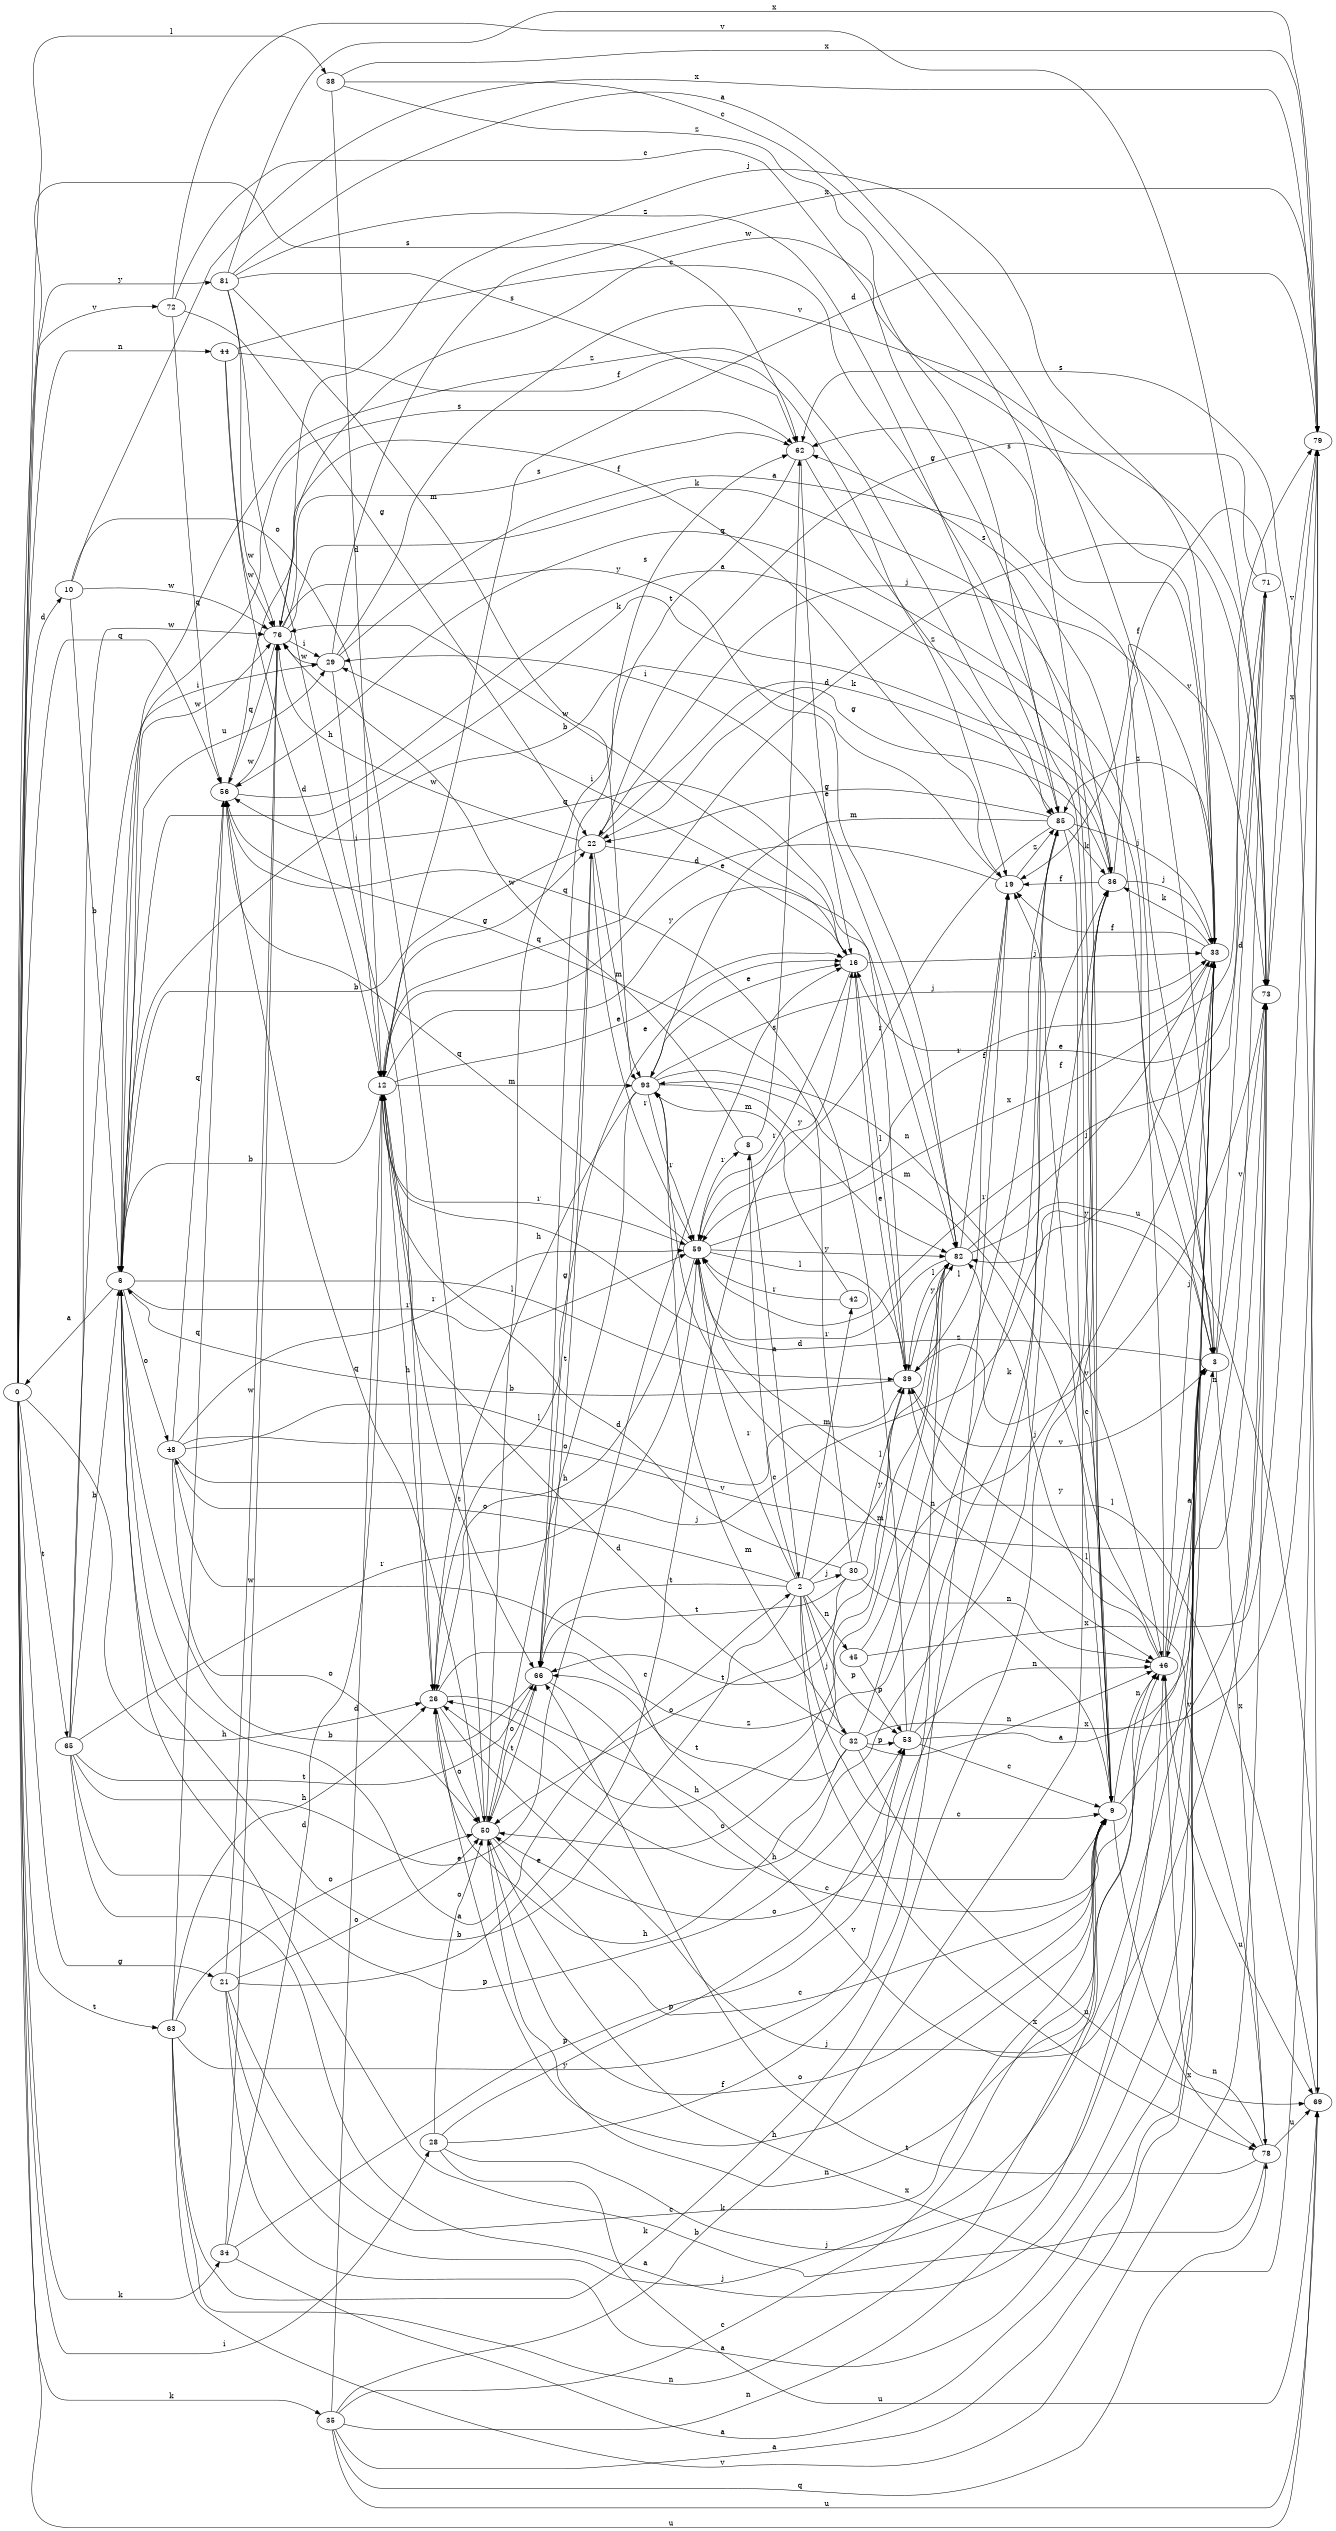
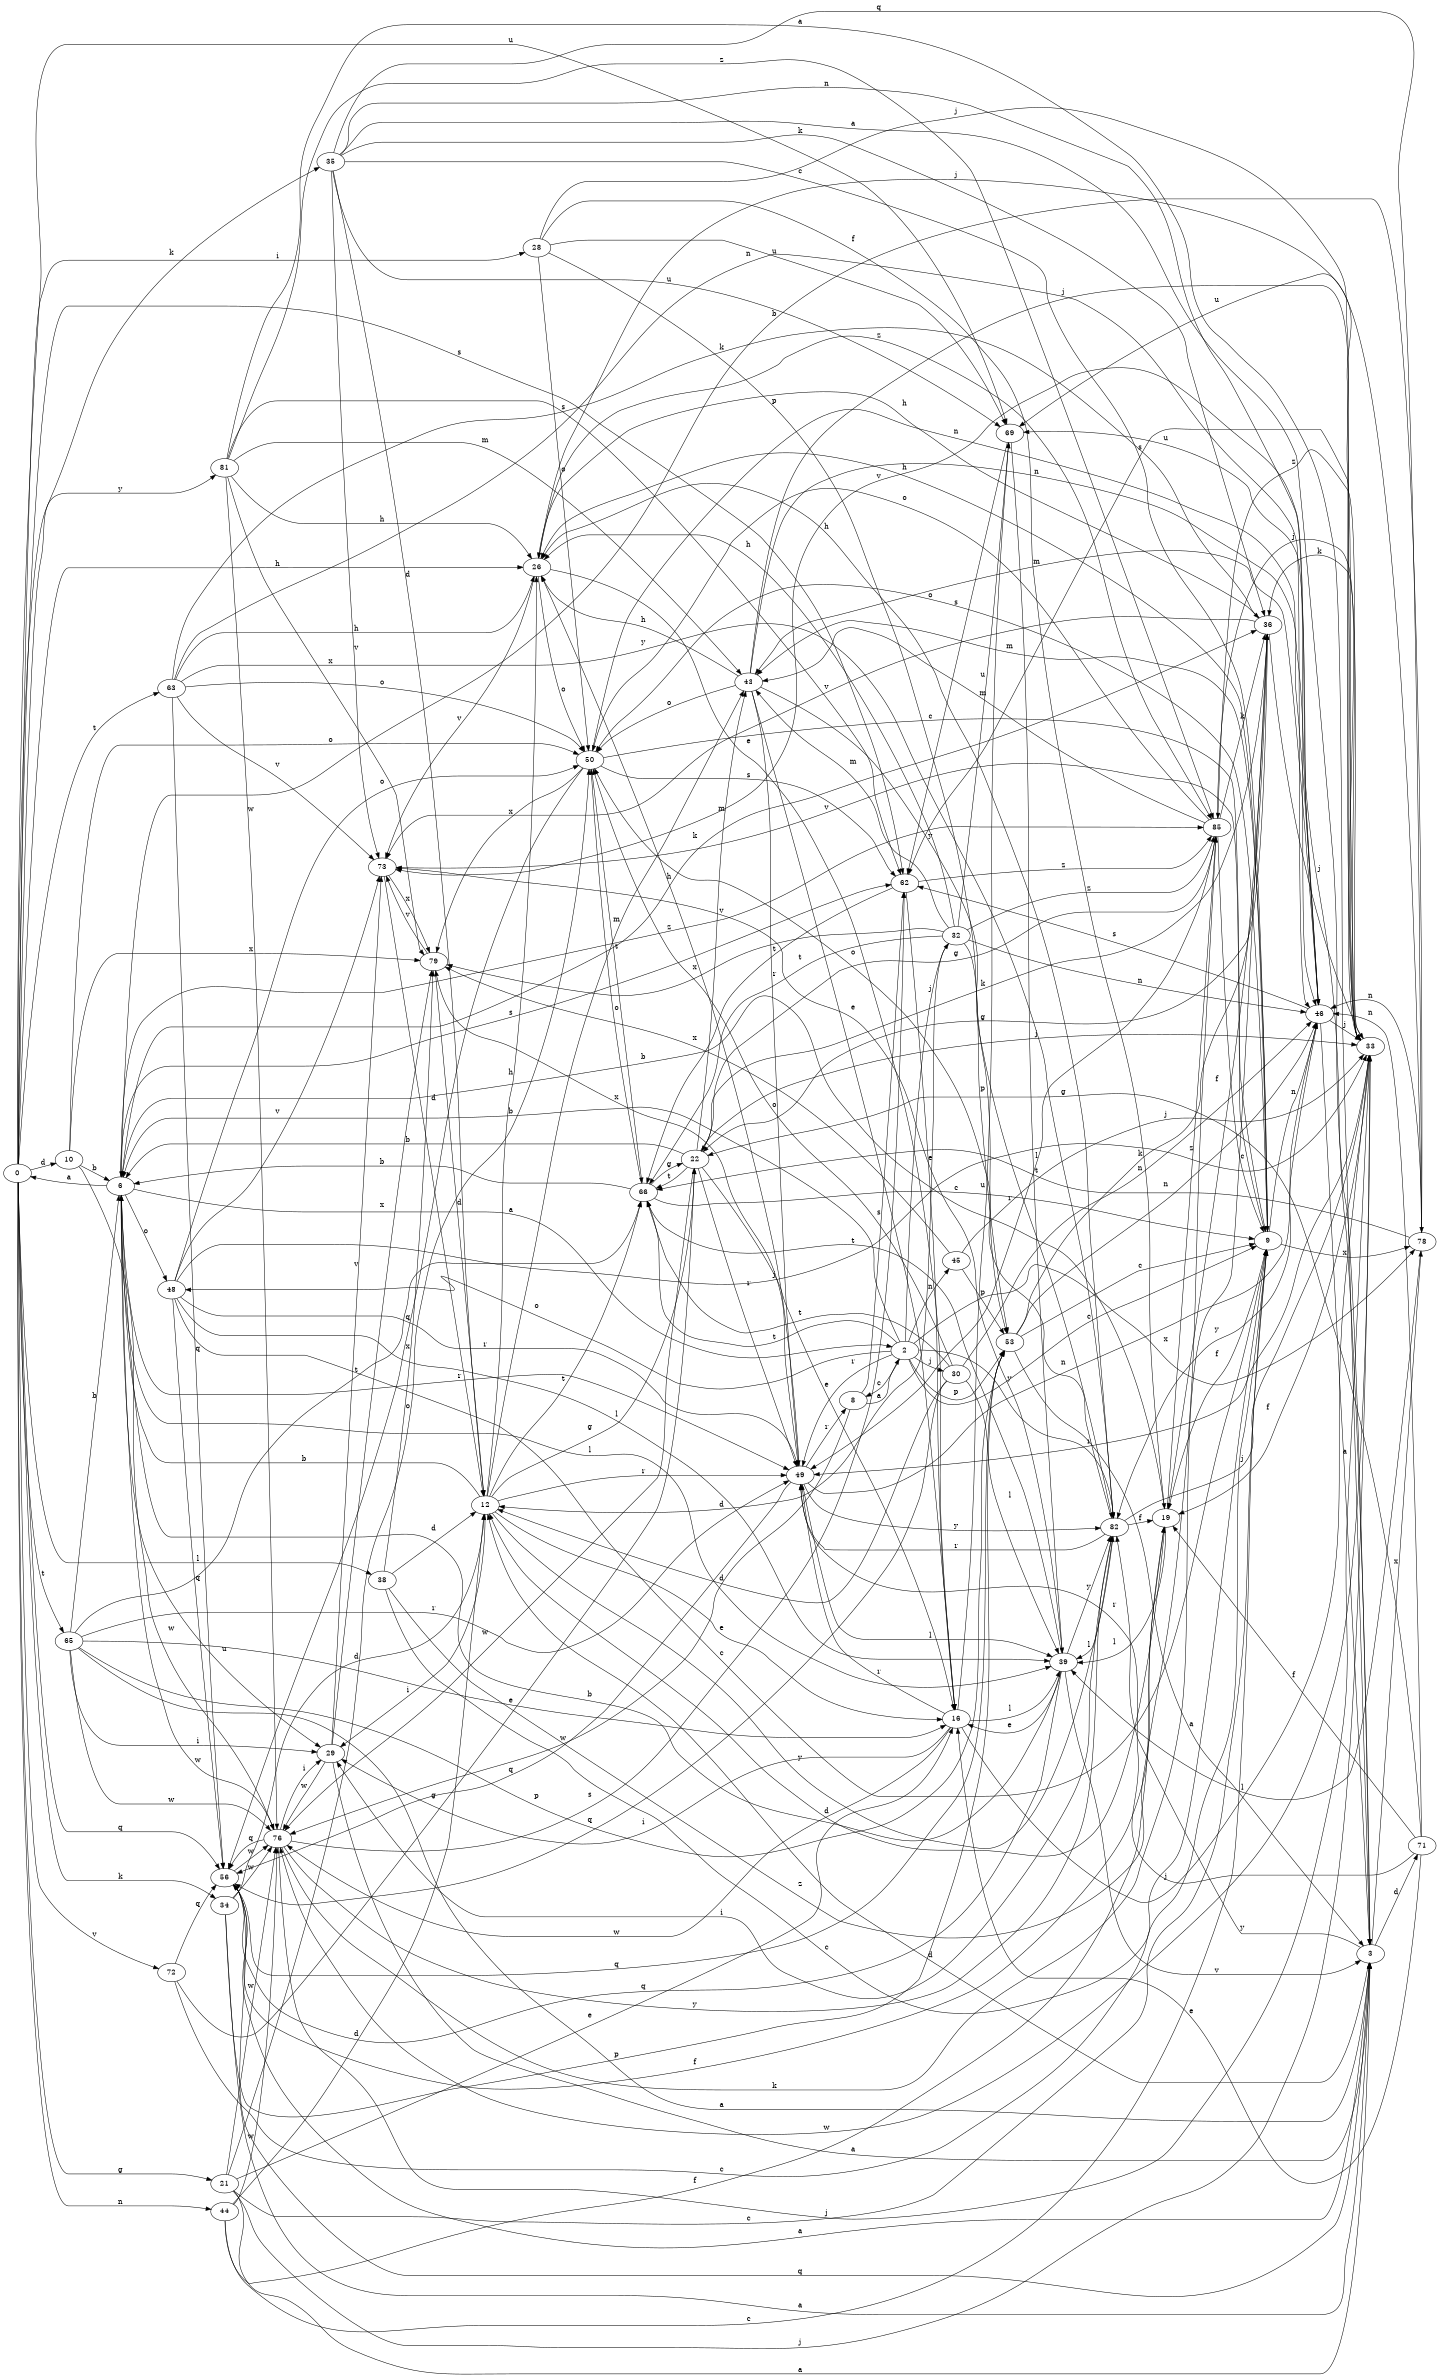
(993, 70) -> (346, 513)
(358, 871) -> (454, 1652)
(646, 1086) -> (749, 682)
(697, 1250) -> (800, 1475)
(854, 1300) -> none
(1279, 1542) -> (991, 1048)
